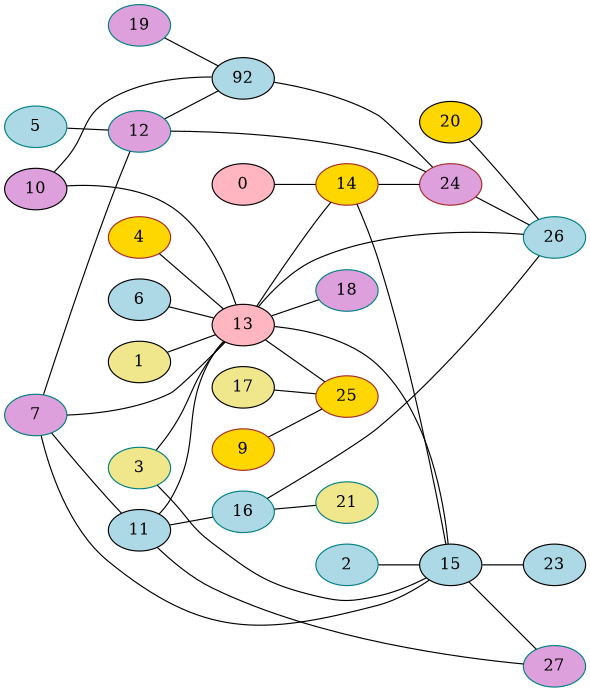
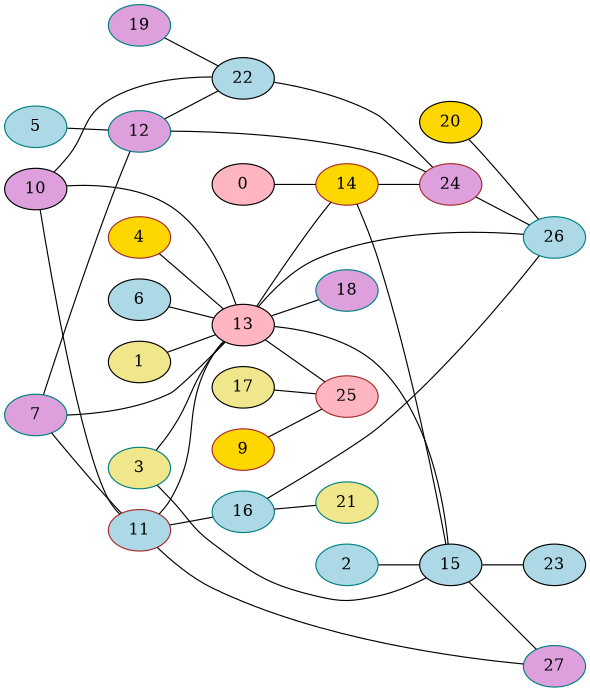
(243, 78) -> (243, 78)
none -> (69, 365)
(347, 397) -> (347, 397)
(139, 530) -> (139, 530)
(194, 613) -> none
